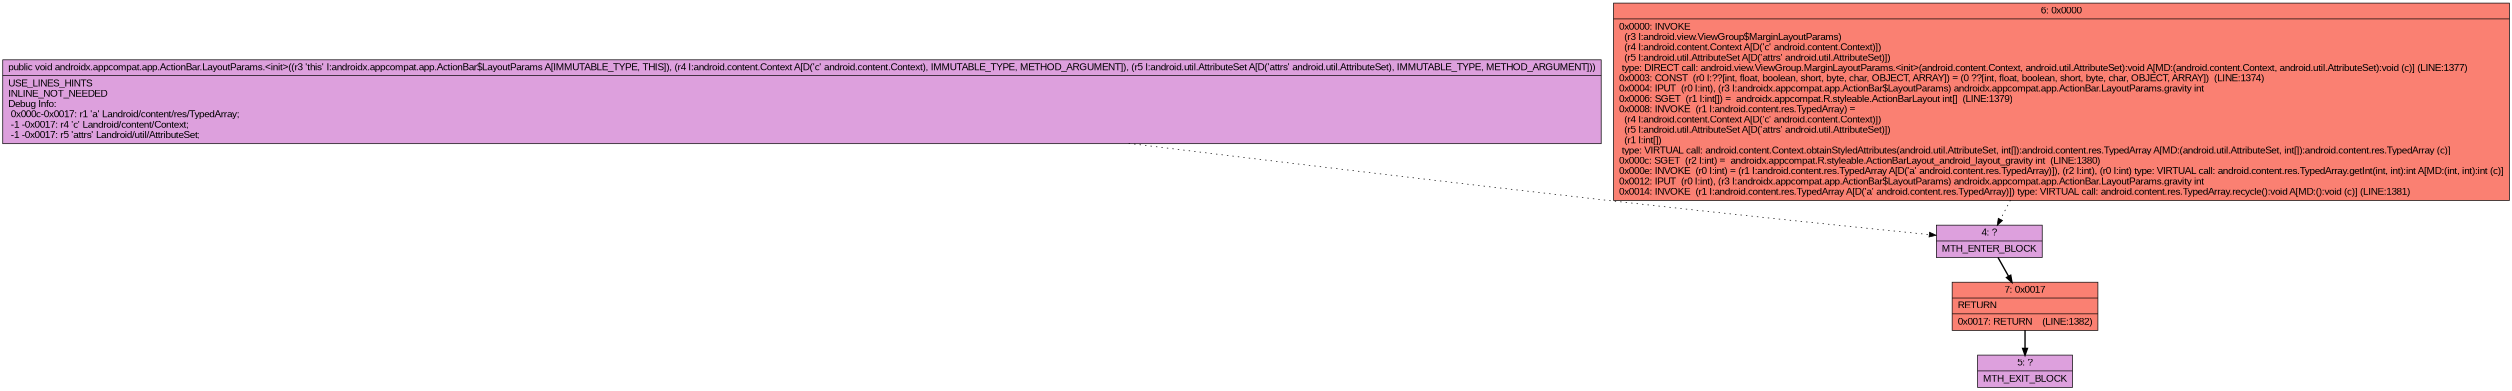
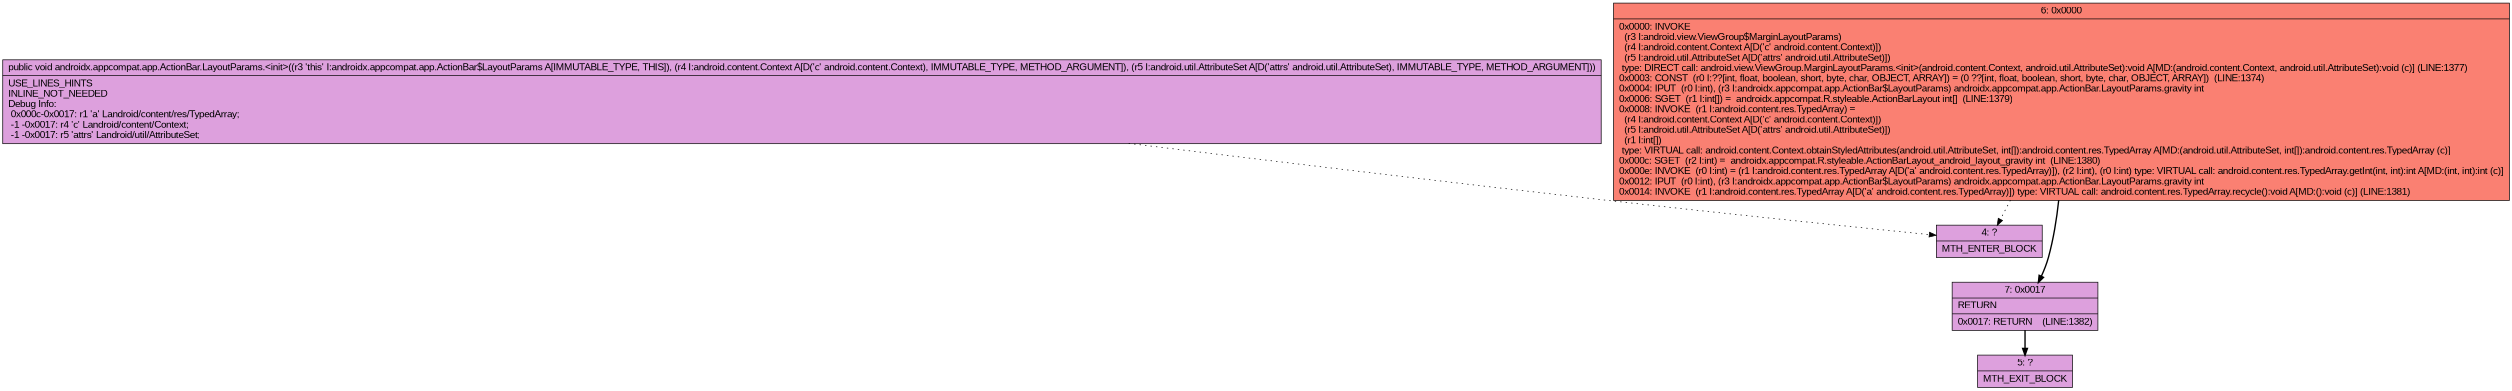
(2003, 267) -> (2053, 239)
(2025, 306) -> (2025, 306)
